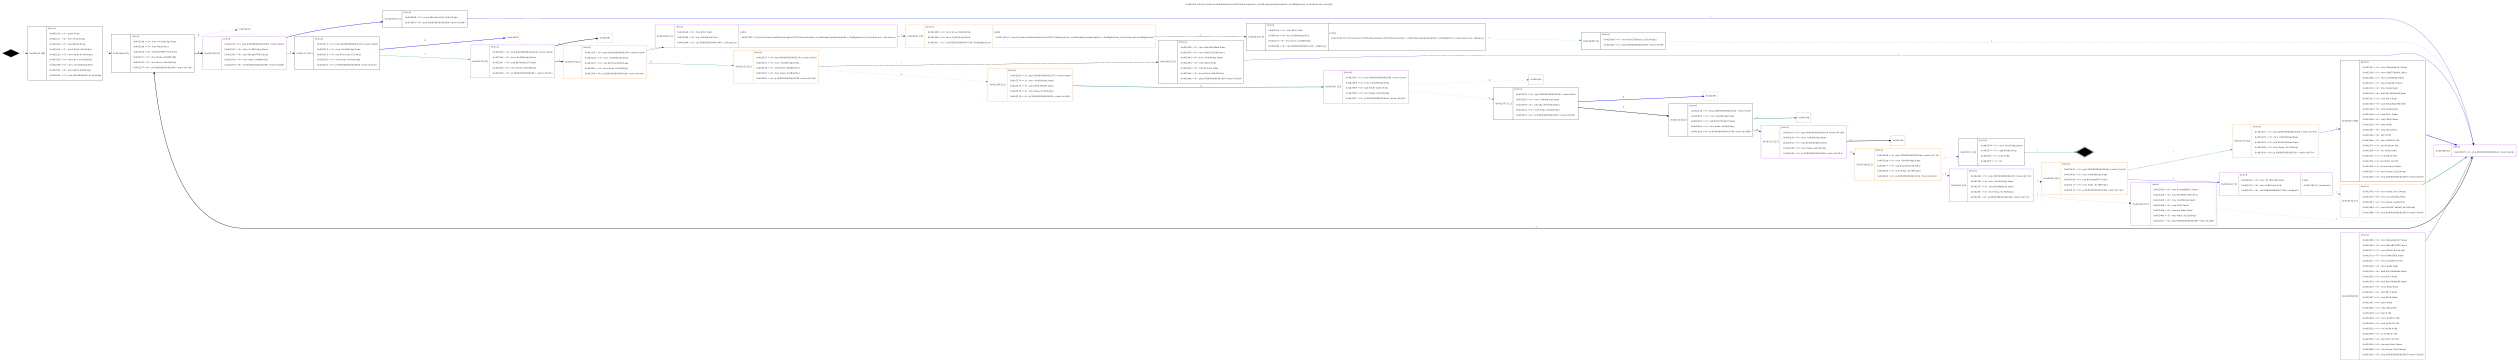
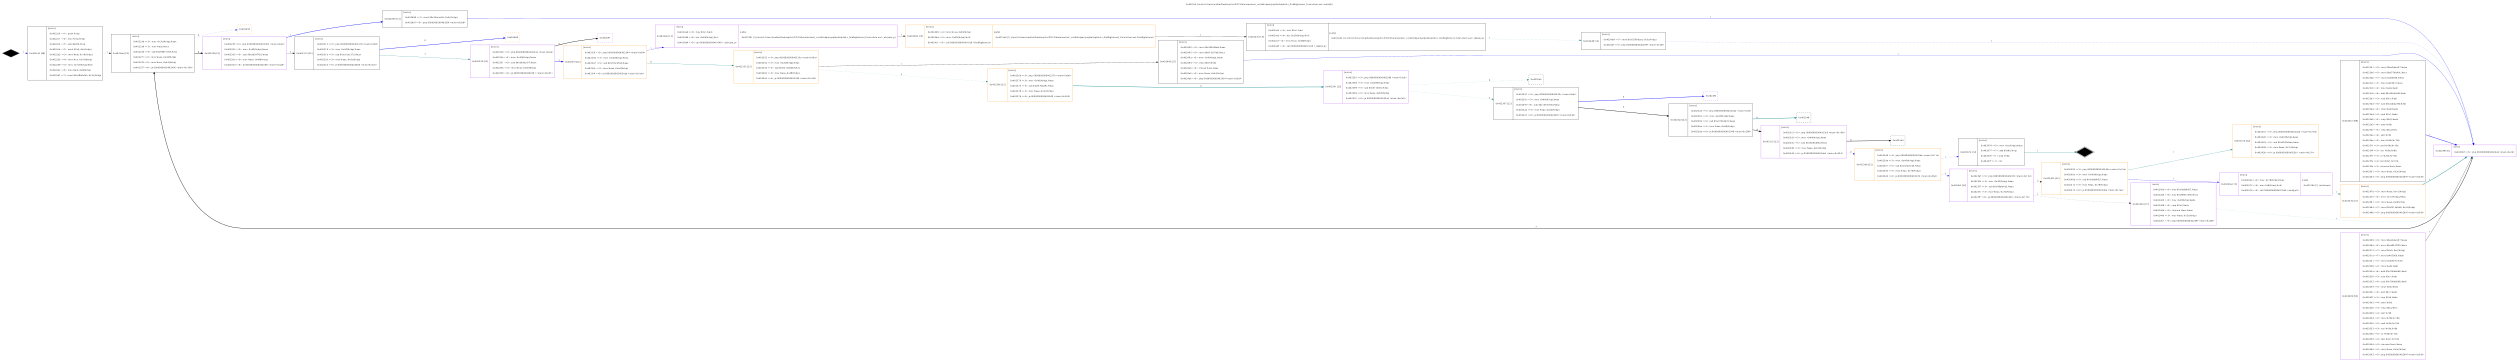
(1756, 131) -> (1756, 131)
(2329, 131) -> none
